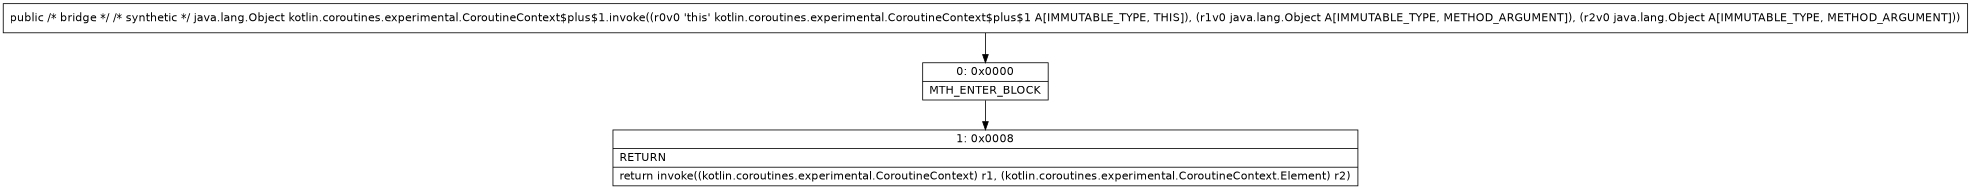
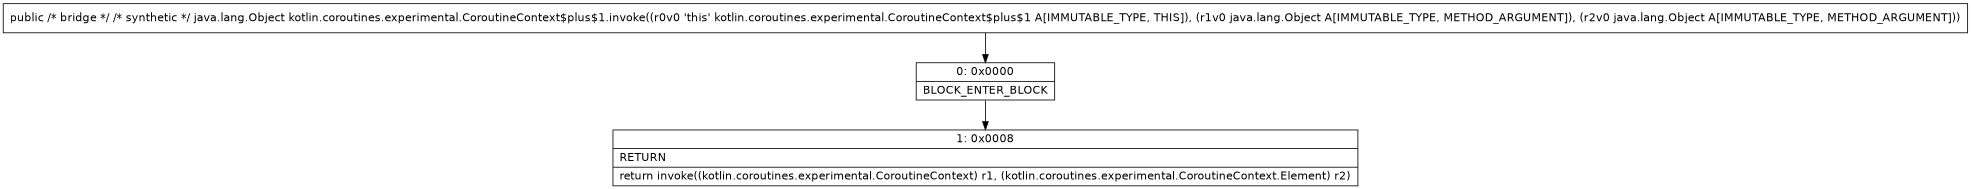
(985, 90) -> (985, 90)
